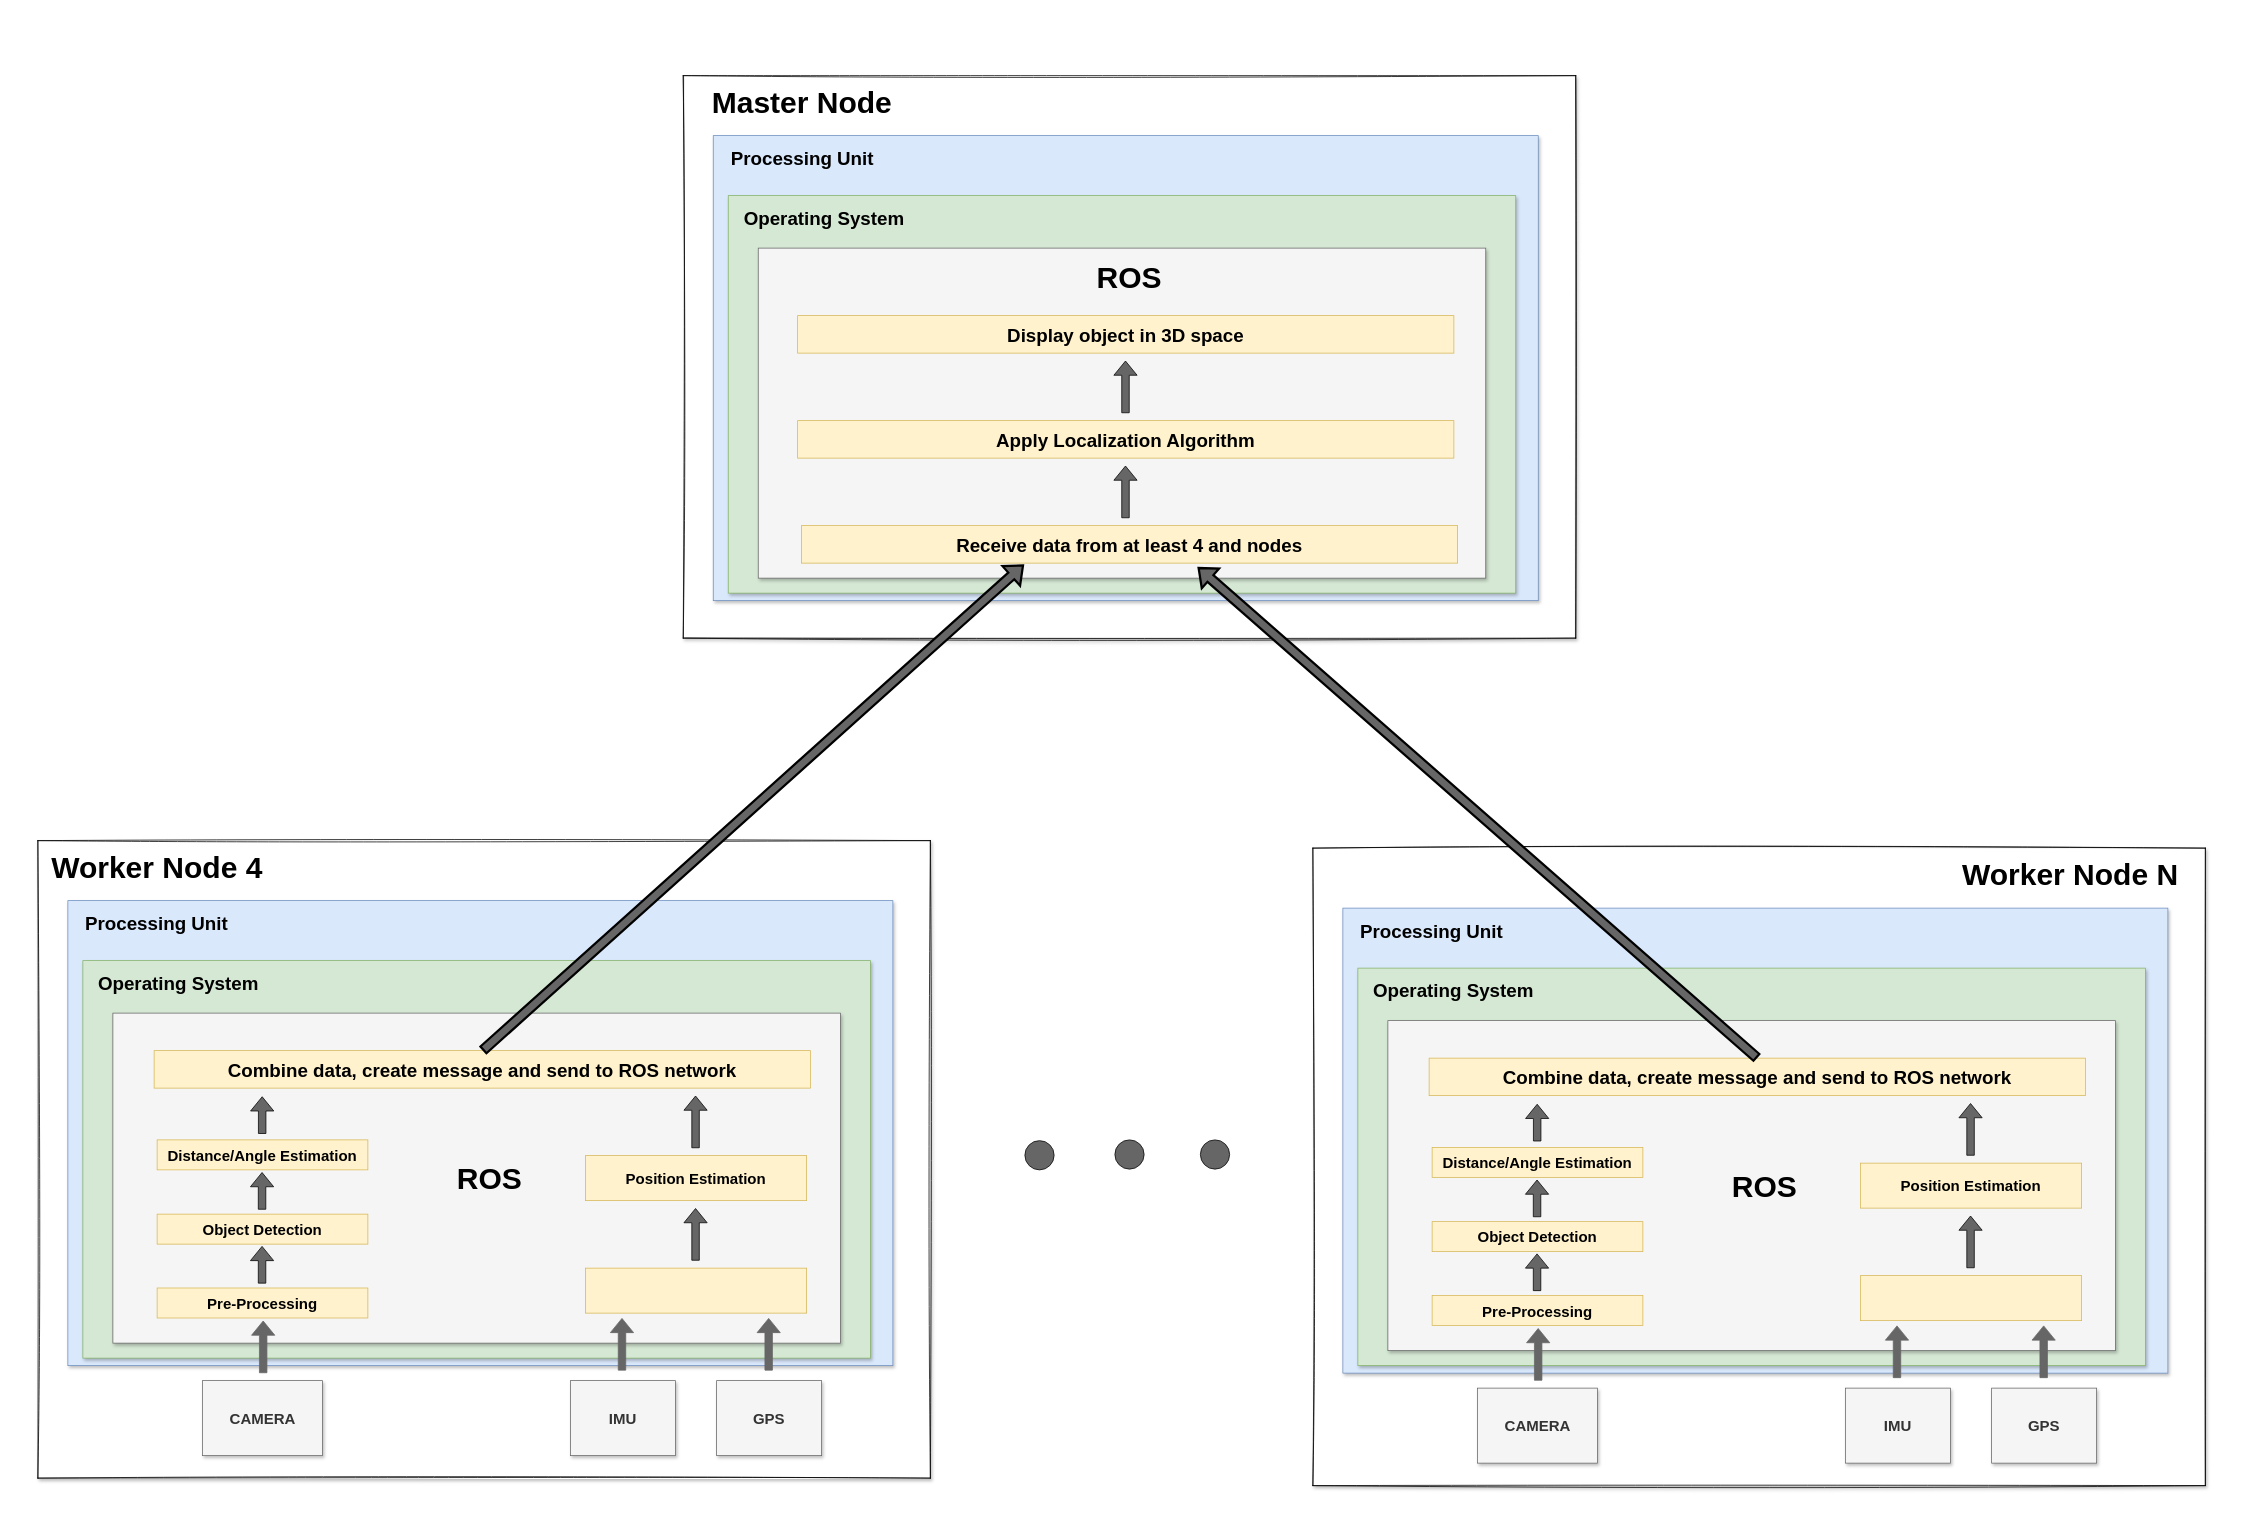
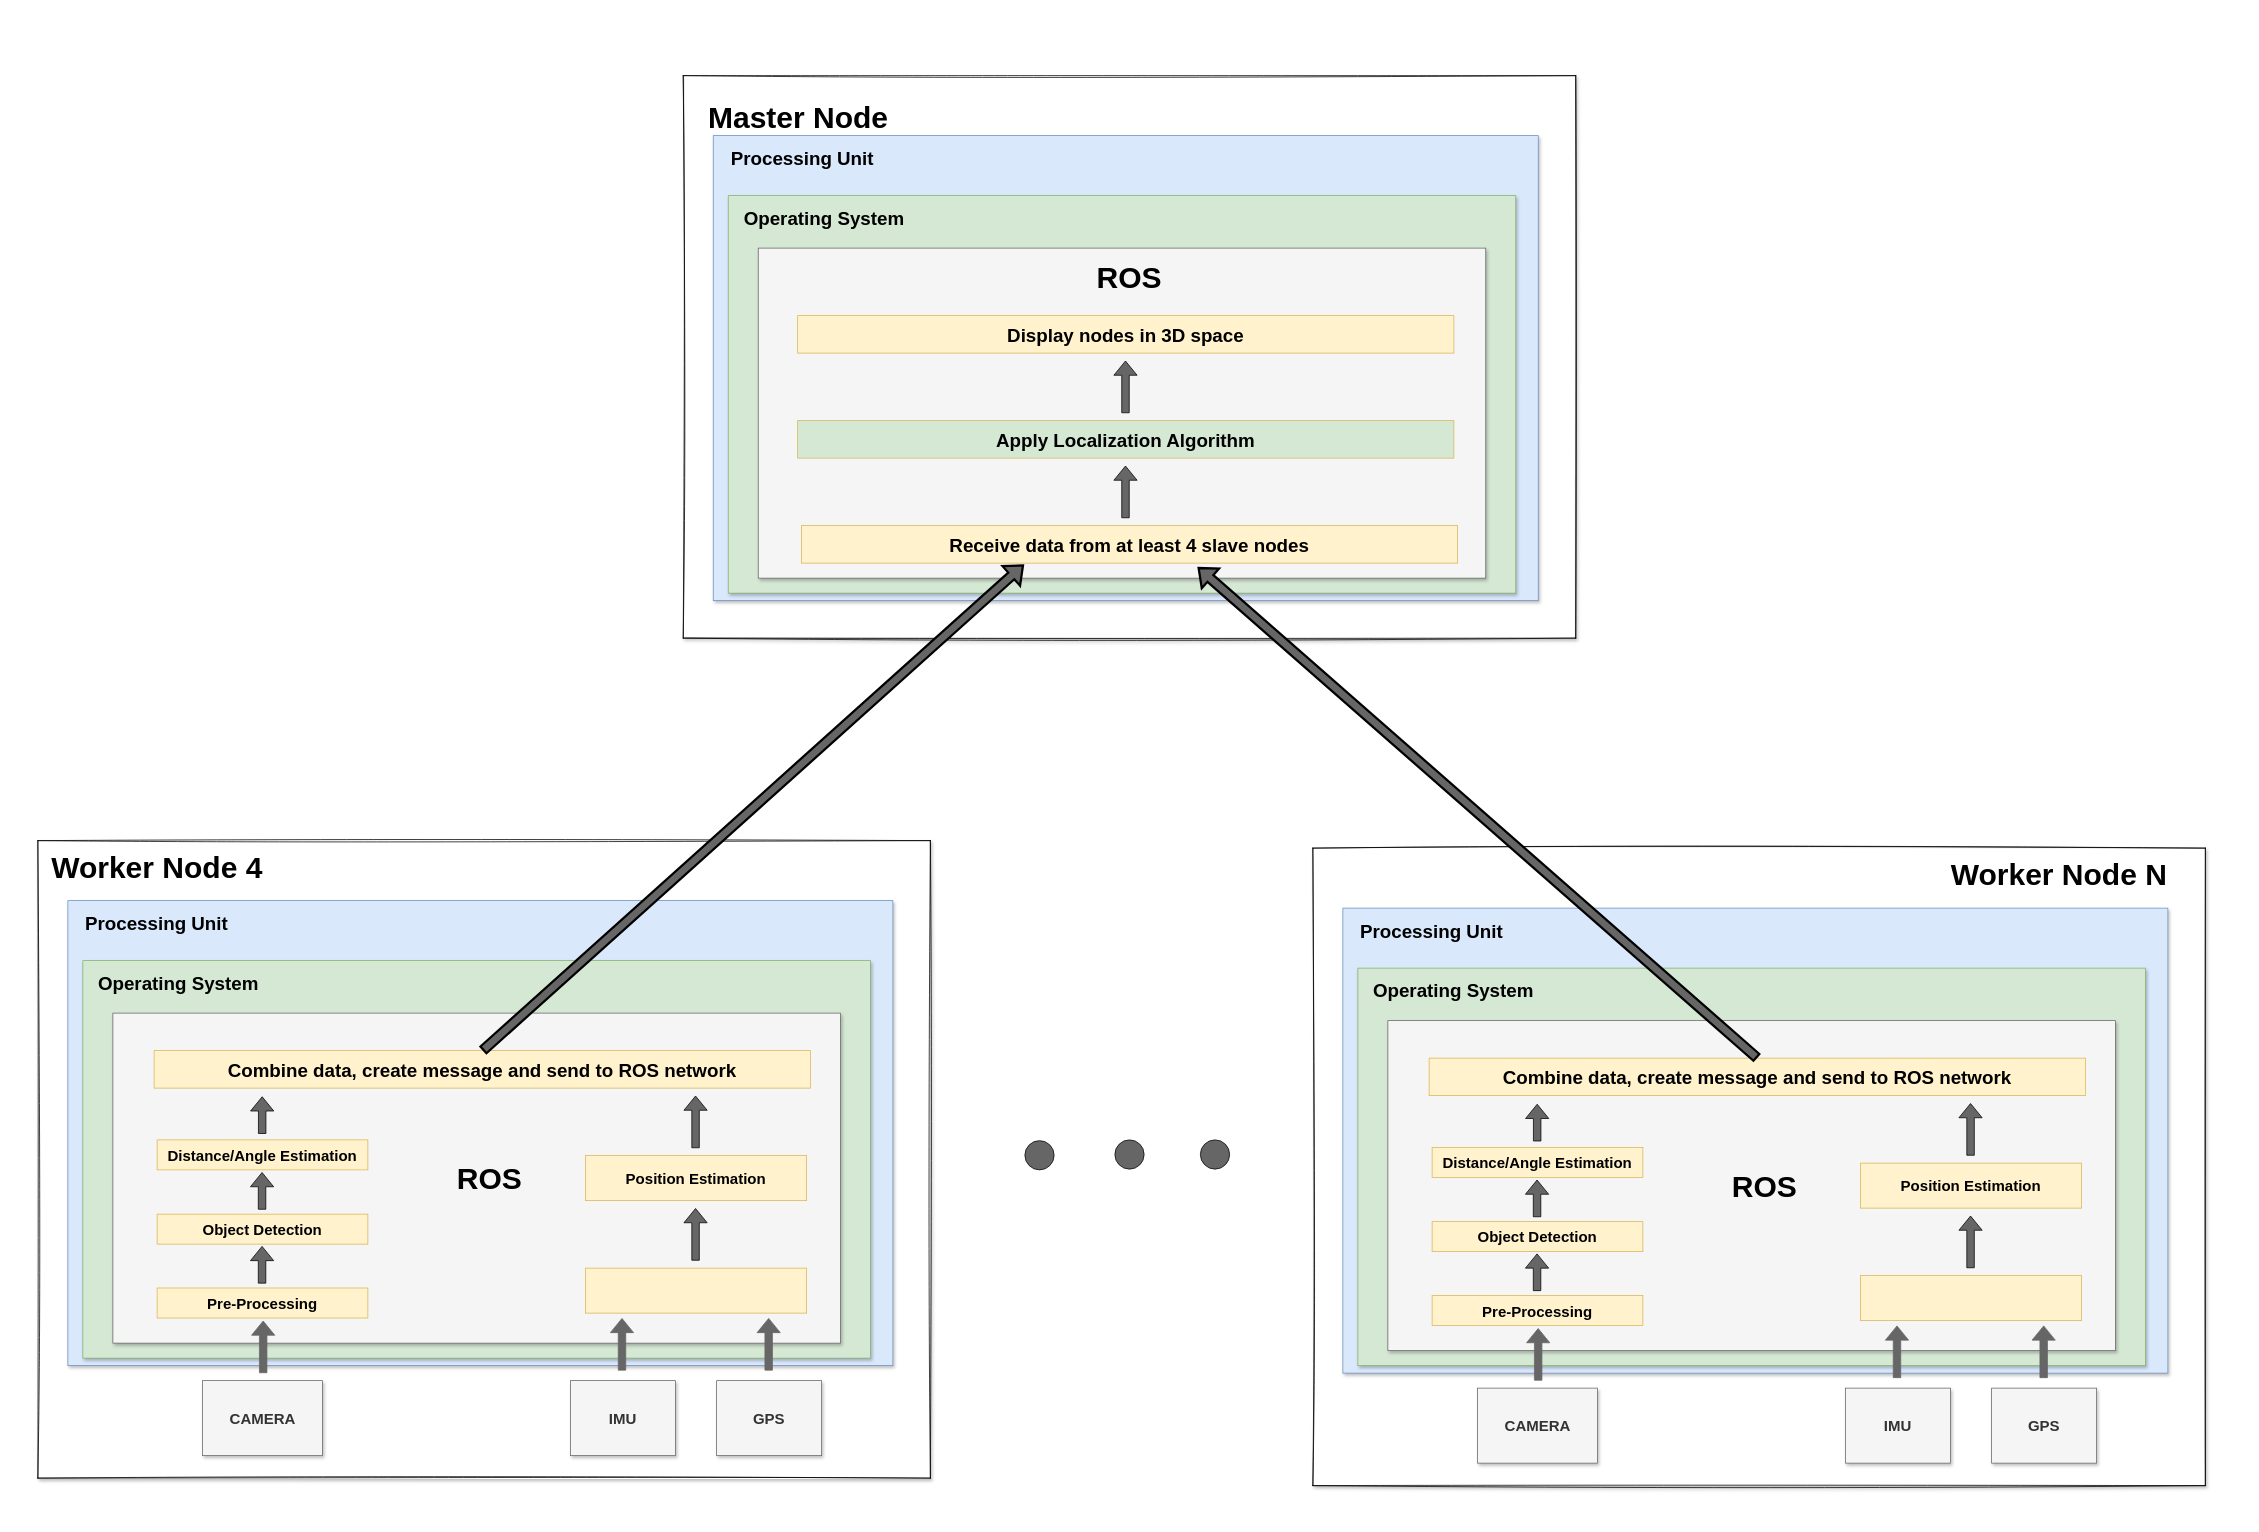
(802, 102) -> (798, 117)
(1126, 334) -> (1126, 334)
(1126, 439) -> (1126, 439)
(1130, 544) -> (1130, 544)
(2070, 874) -> (2059, 874)
